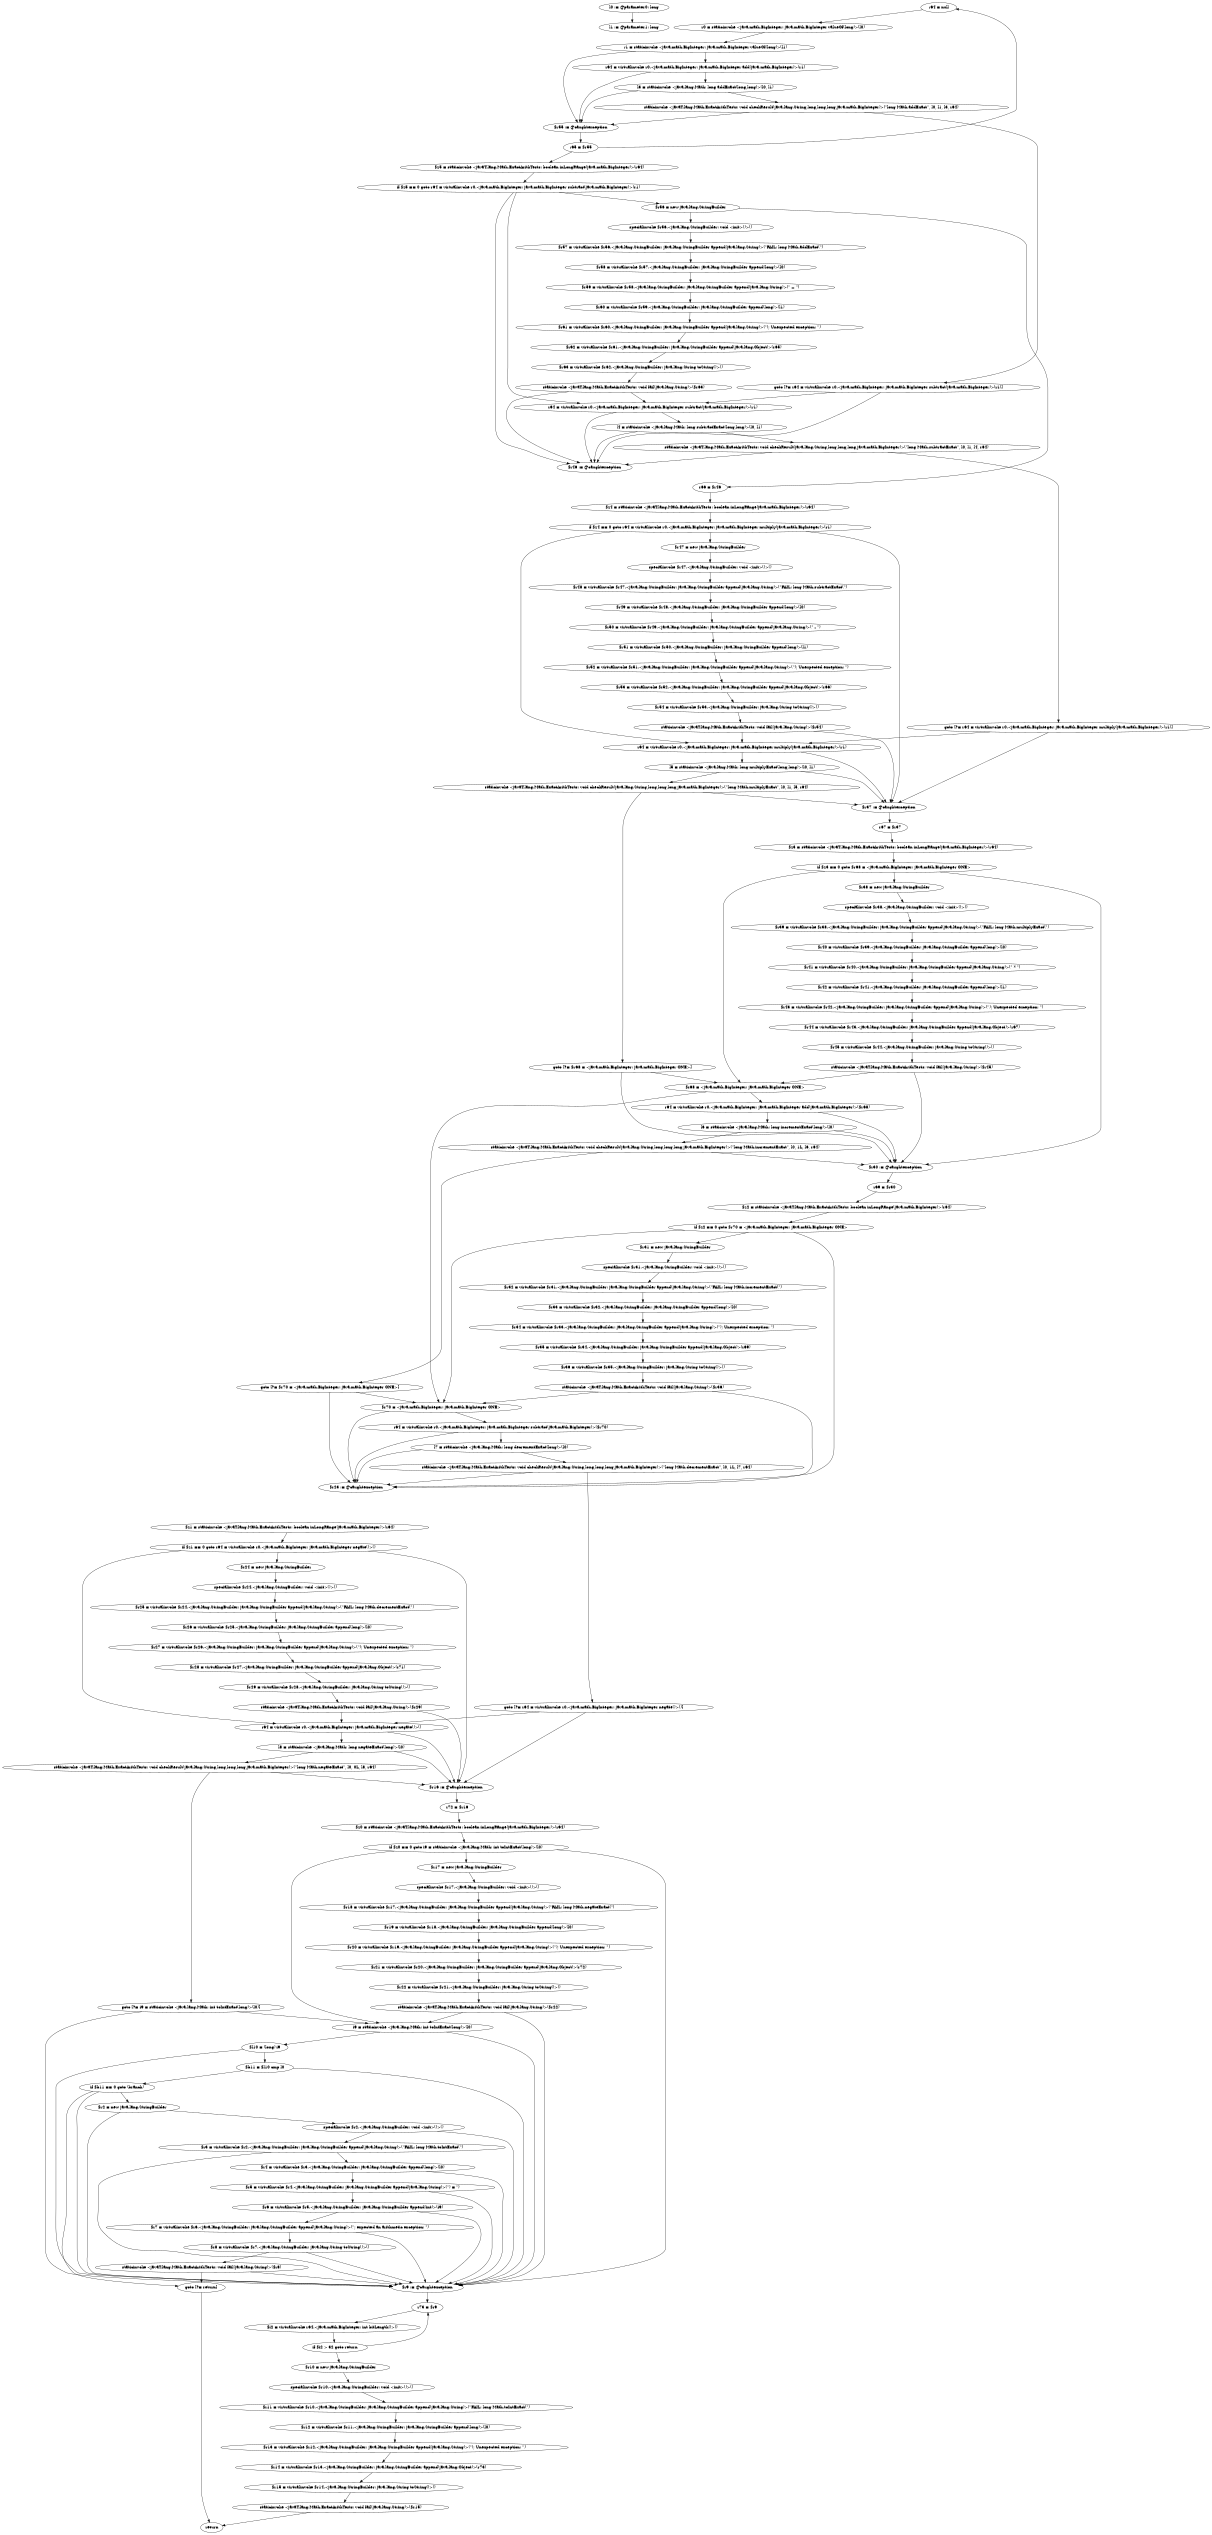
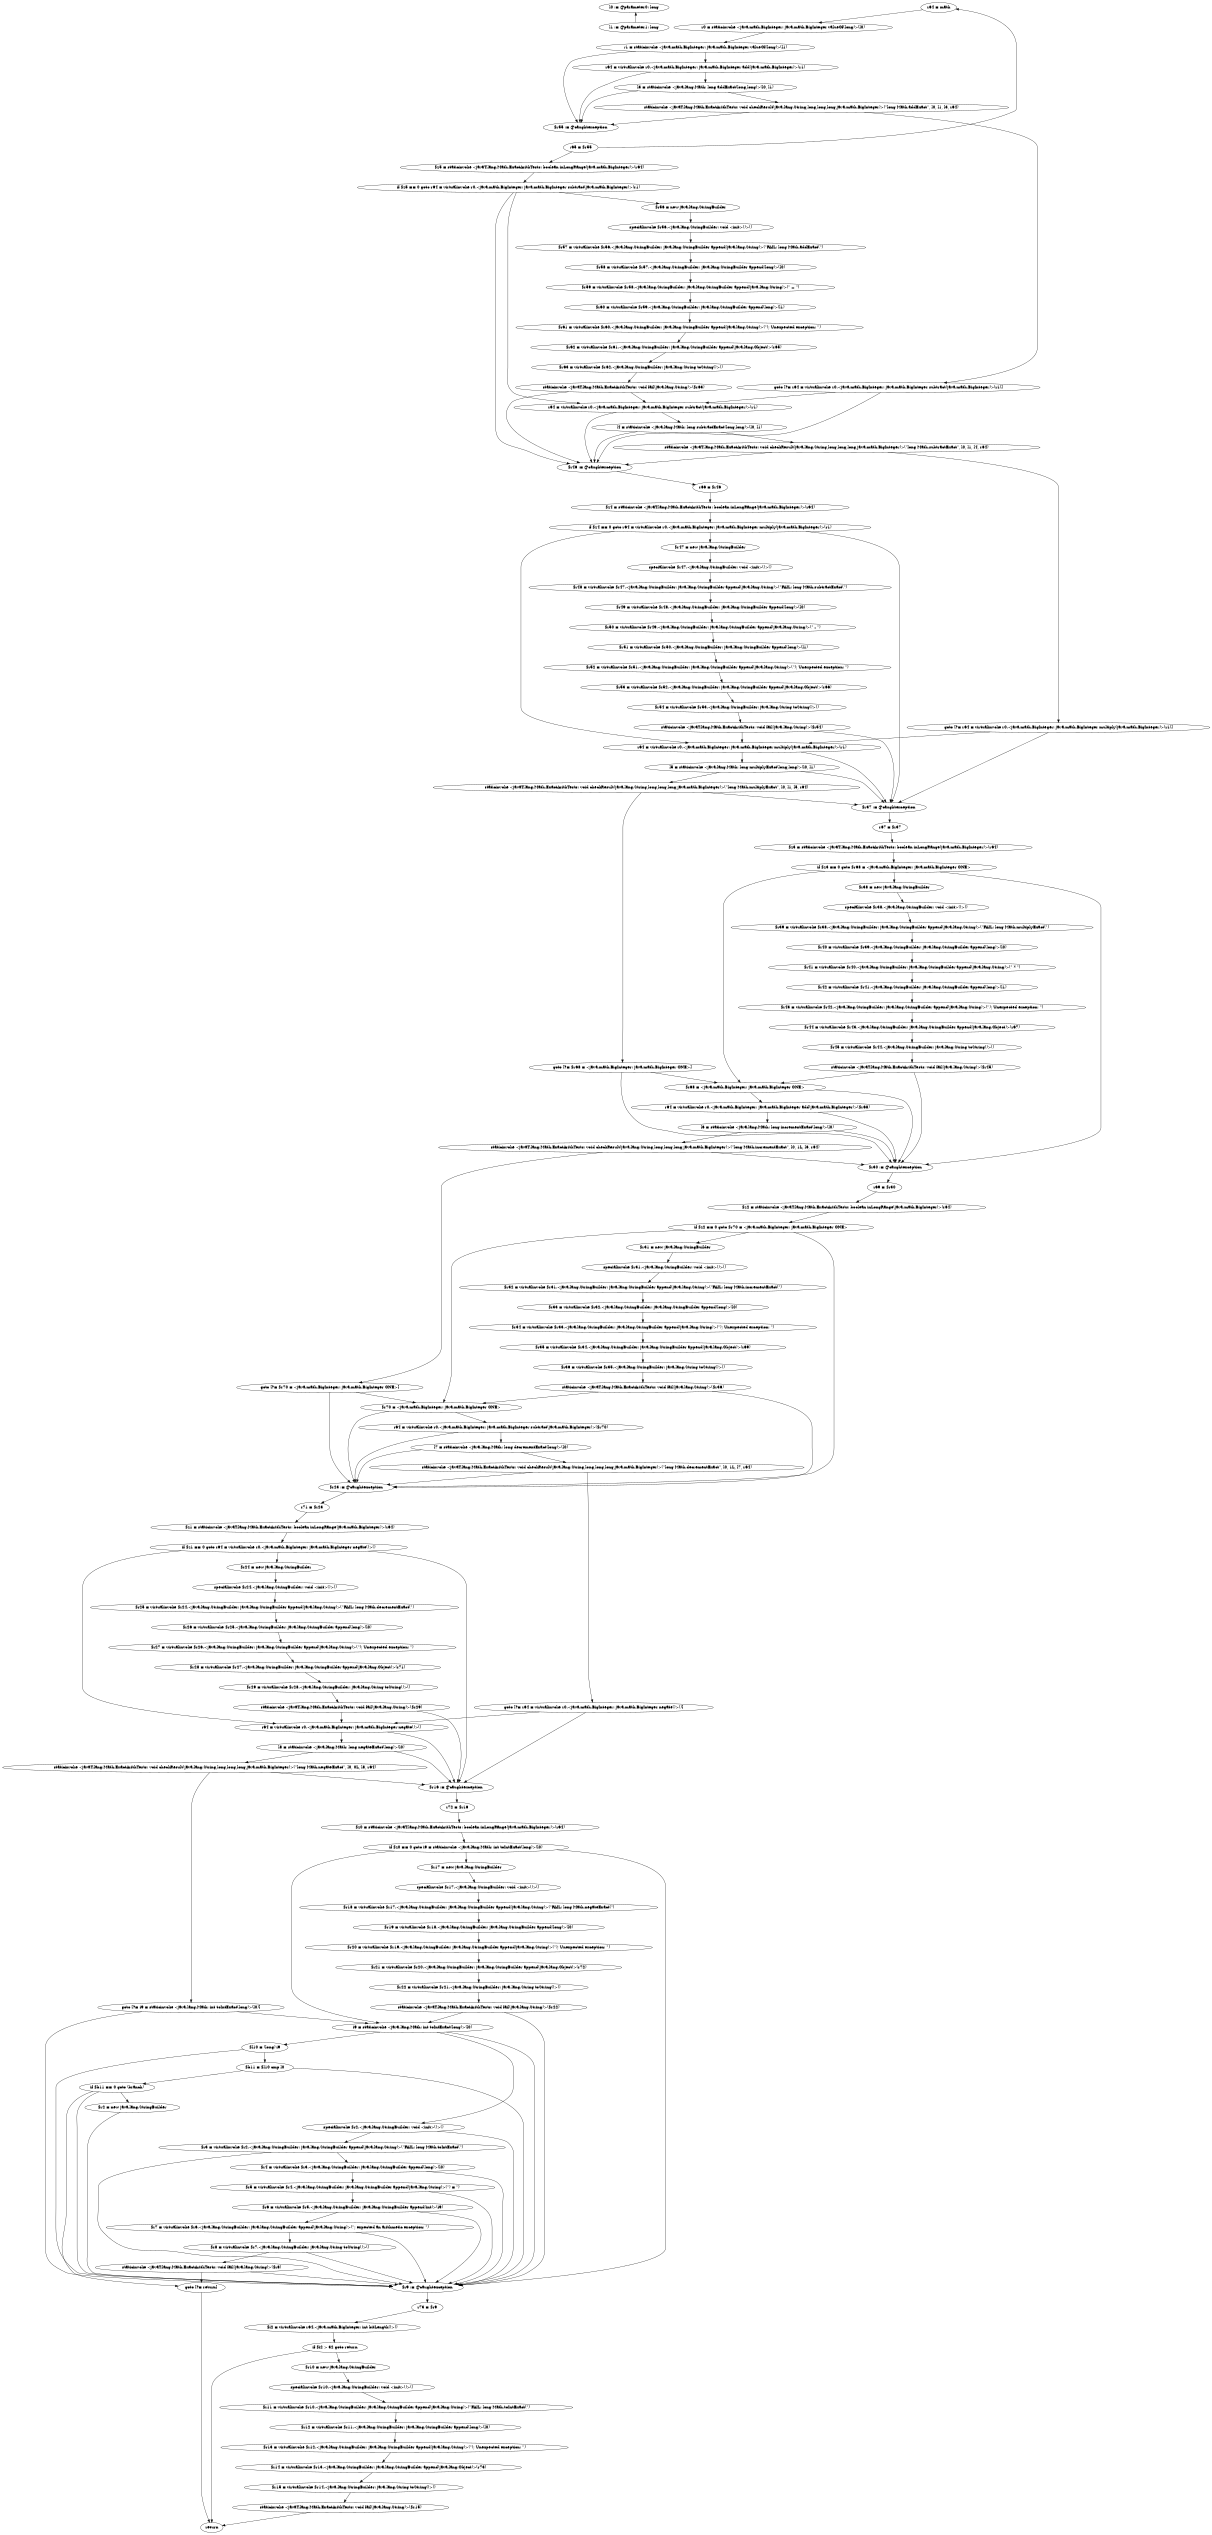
(939, 8) -> (939, 8)
(632, 16) -> (636, 19)
(581, 136) -> none
(1040, 361) -> (655, 478)
(442, 1130) -> (892, 1097)
none -> (312, 1508)
(251, 2117) -> (513, 2084)
(404, 2340) -> (212, 2399)
